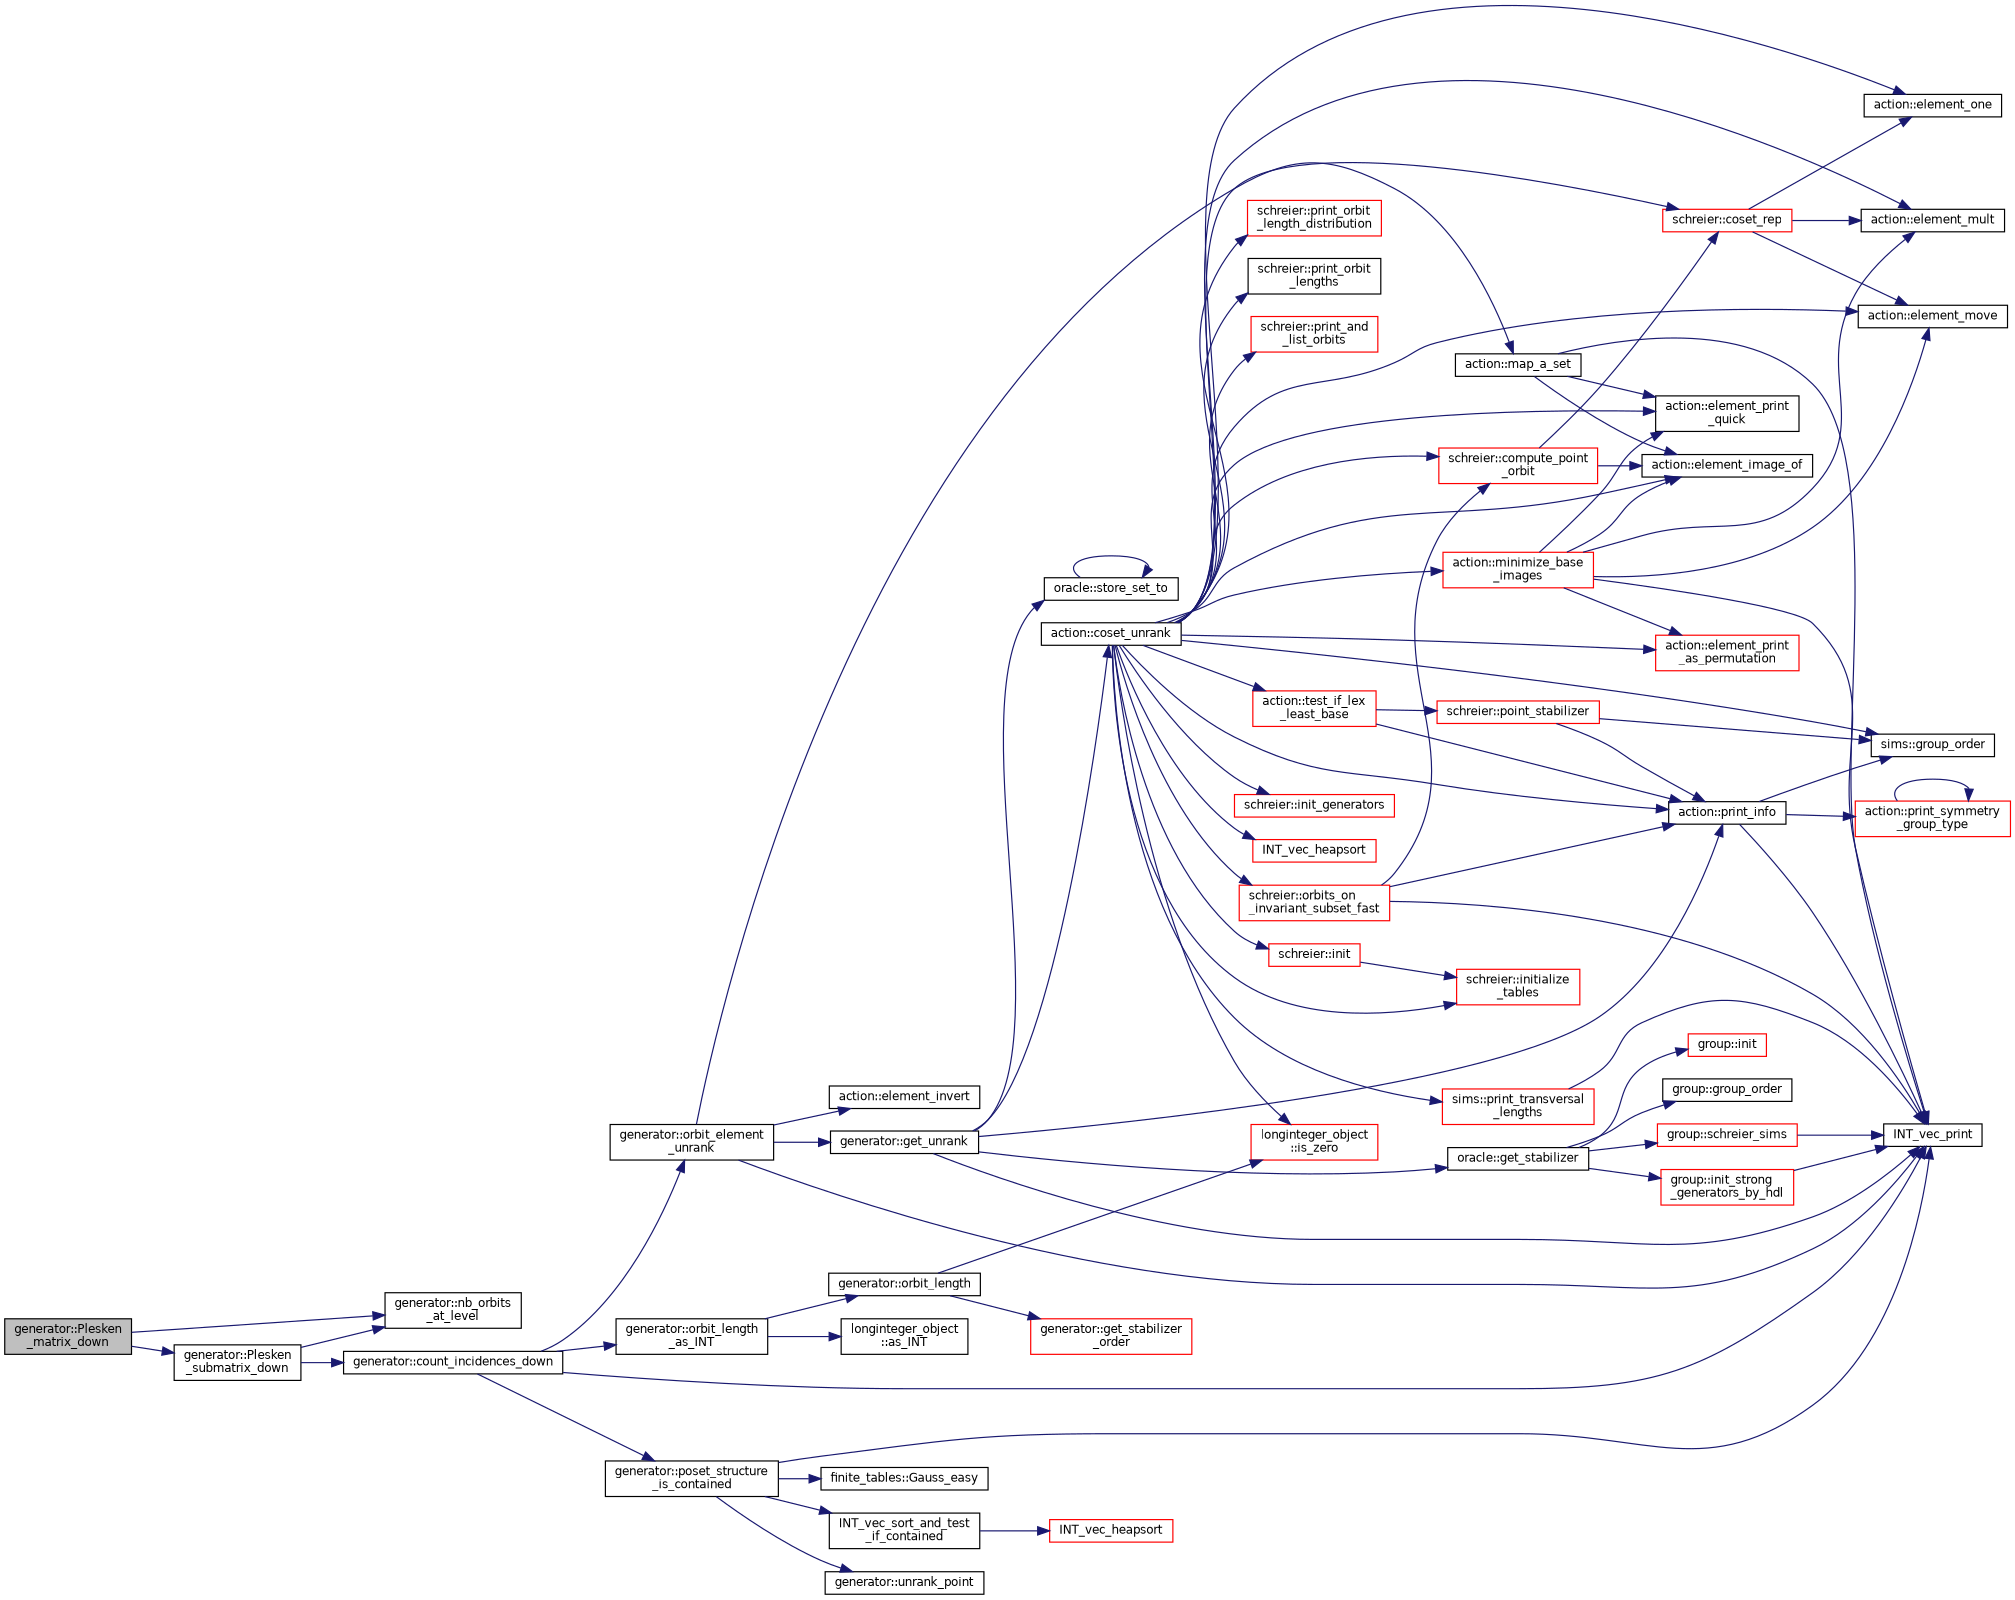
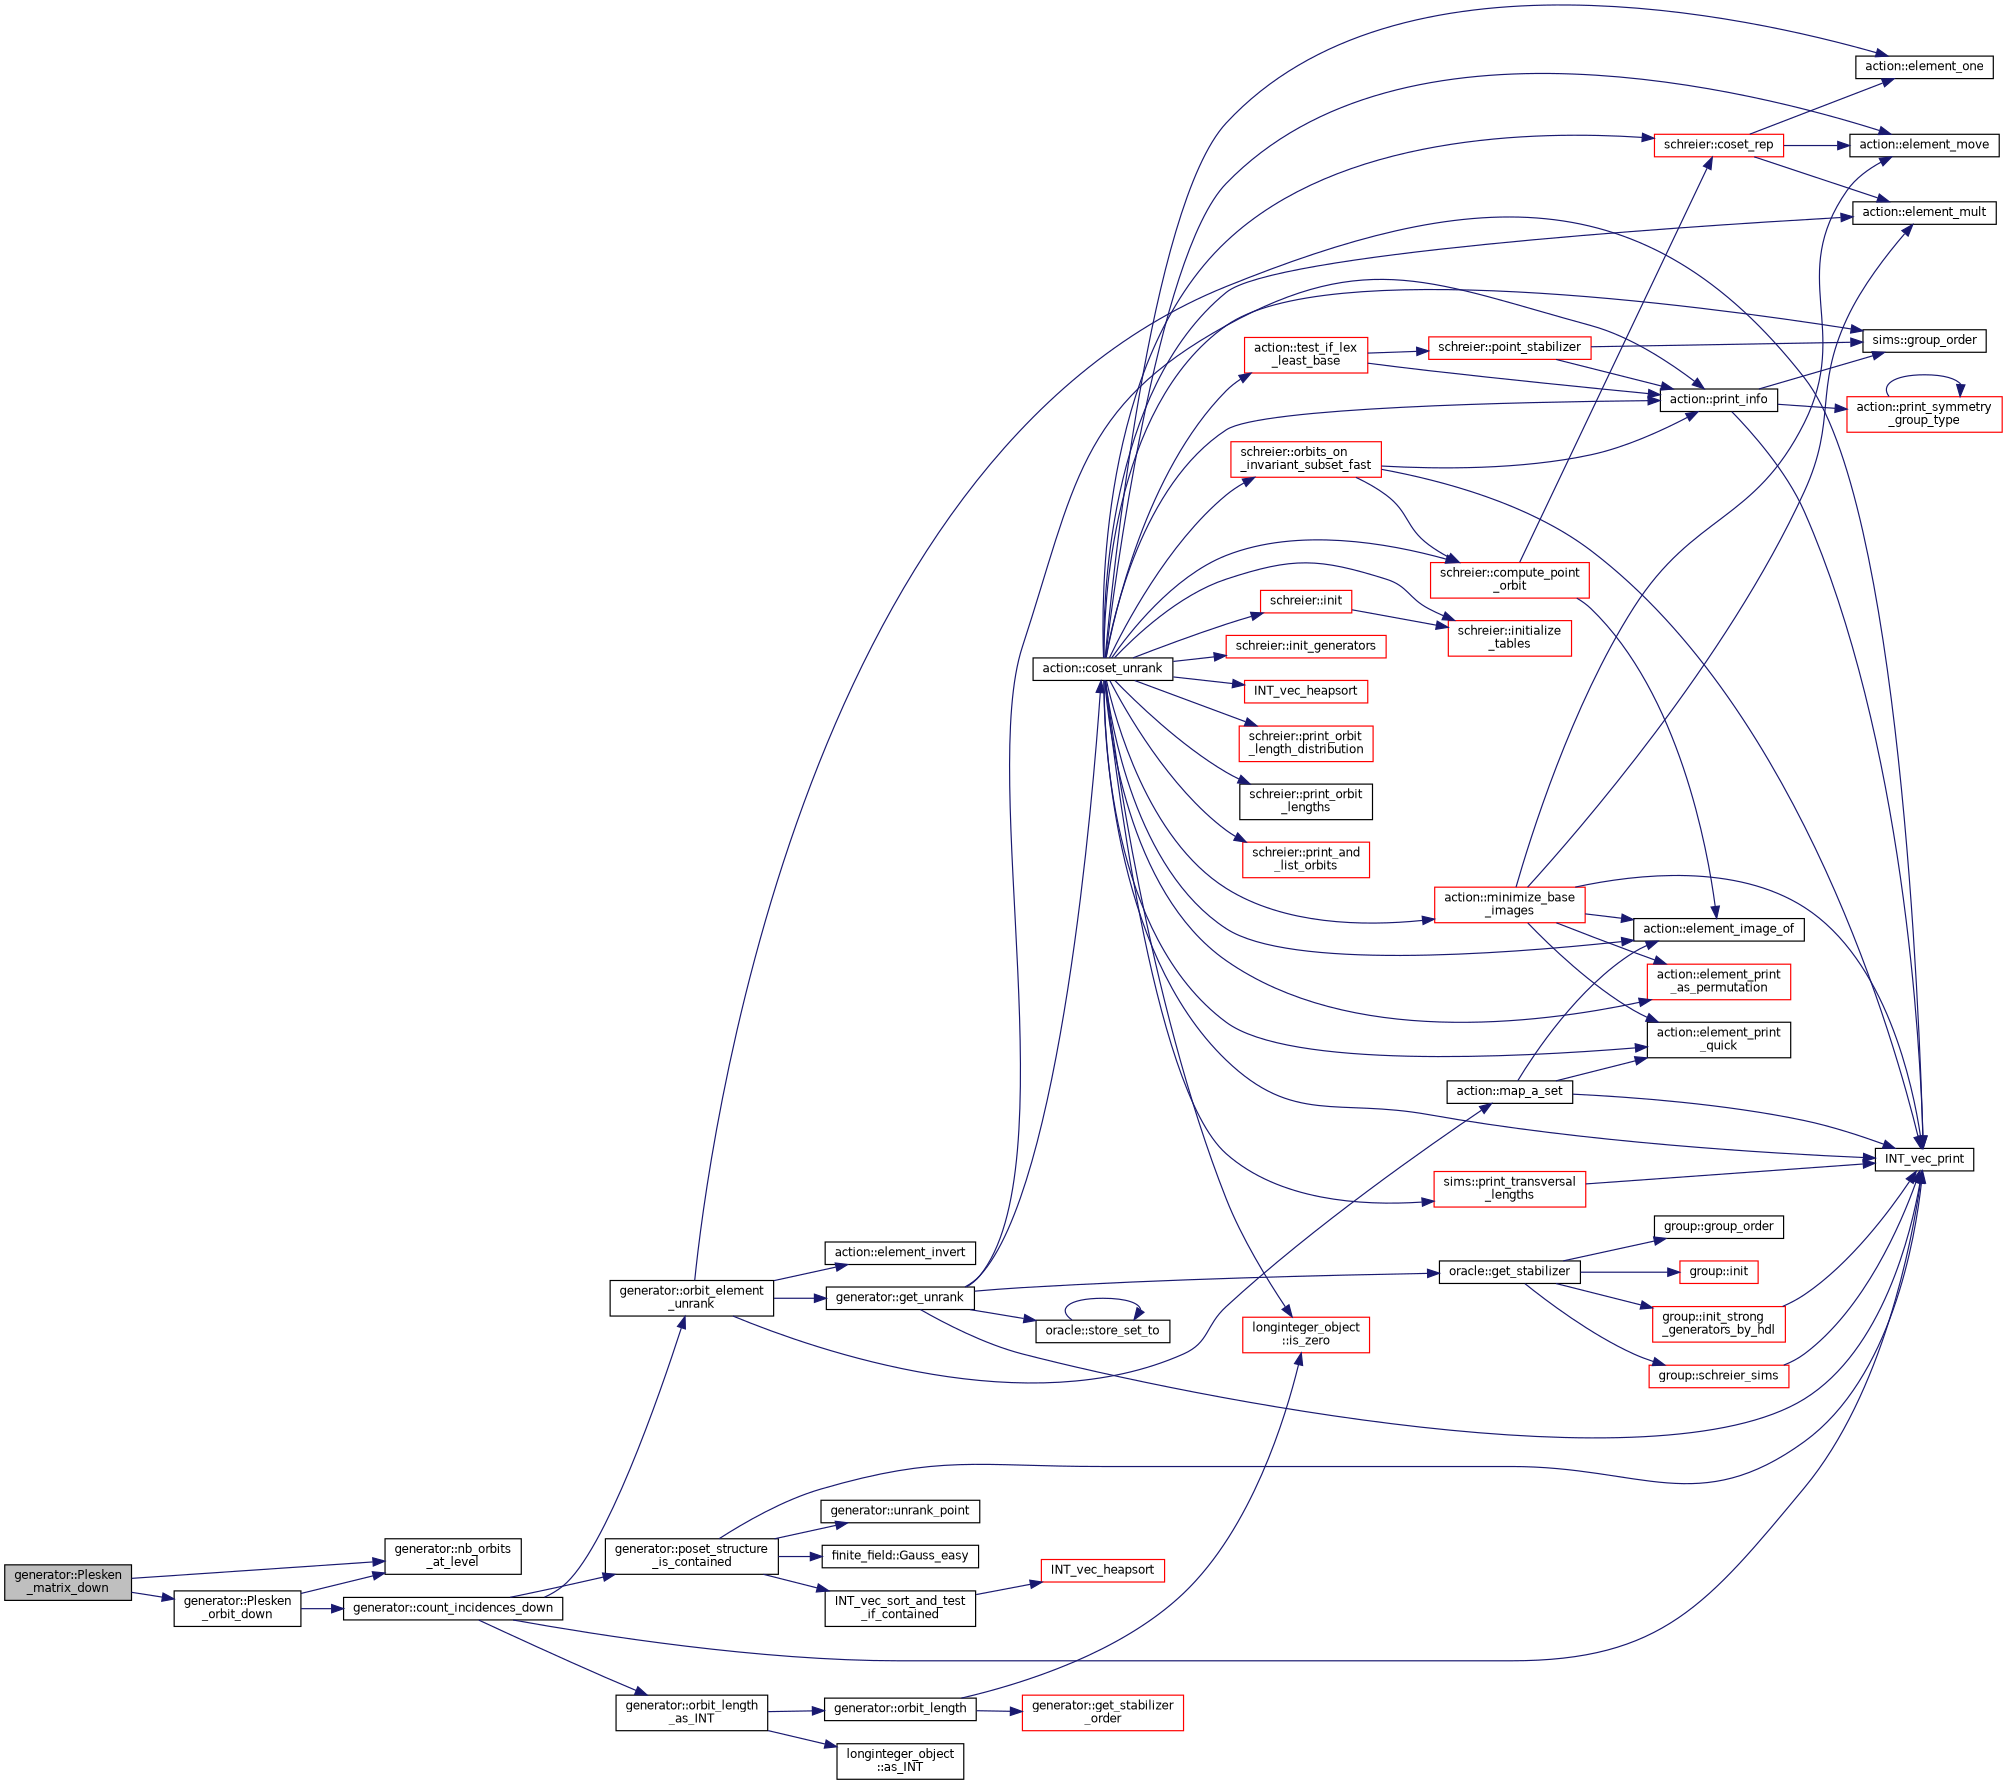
none -> (1336, 1107)
(238, 1363) -> (238, 1609)
(905, 1479) -> (900, 1556)
